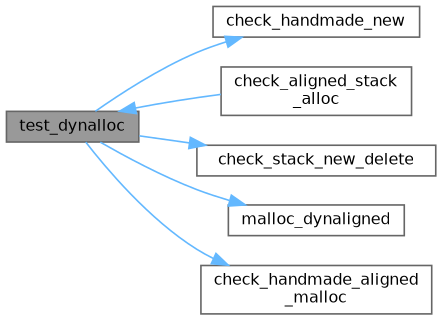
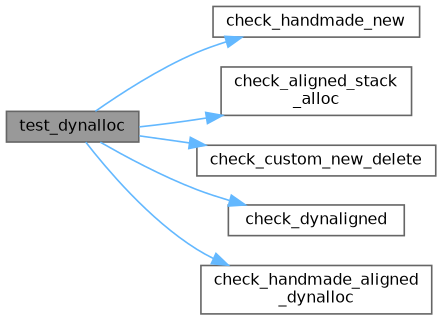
(178, 101) -> (173, 123)
(316, 161) -> (316, 161)
(316, 220) -> (316, 220)
(316, 290) -> (316, 290)
